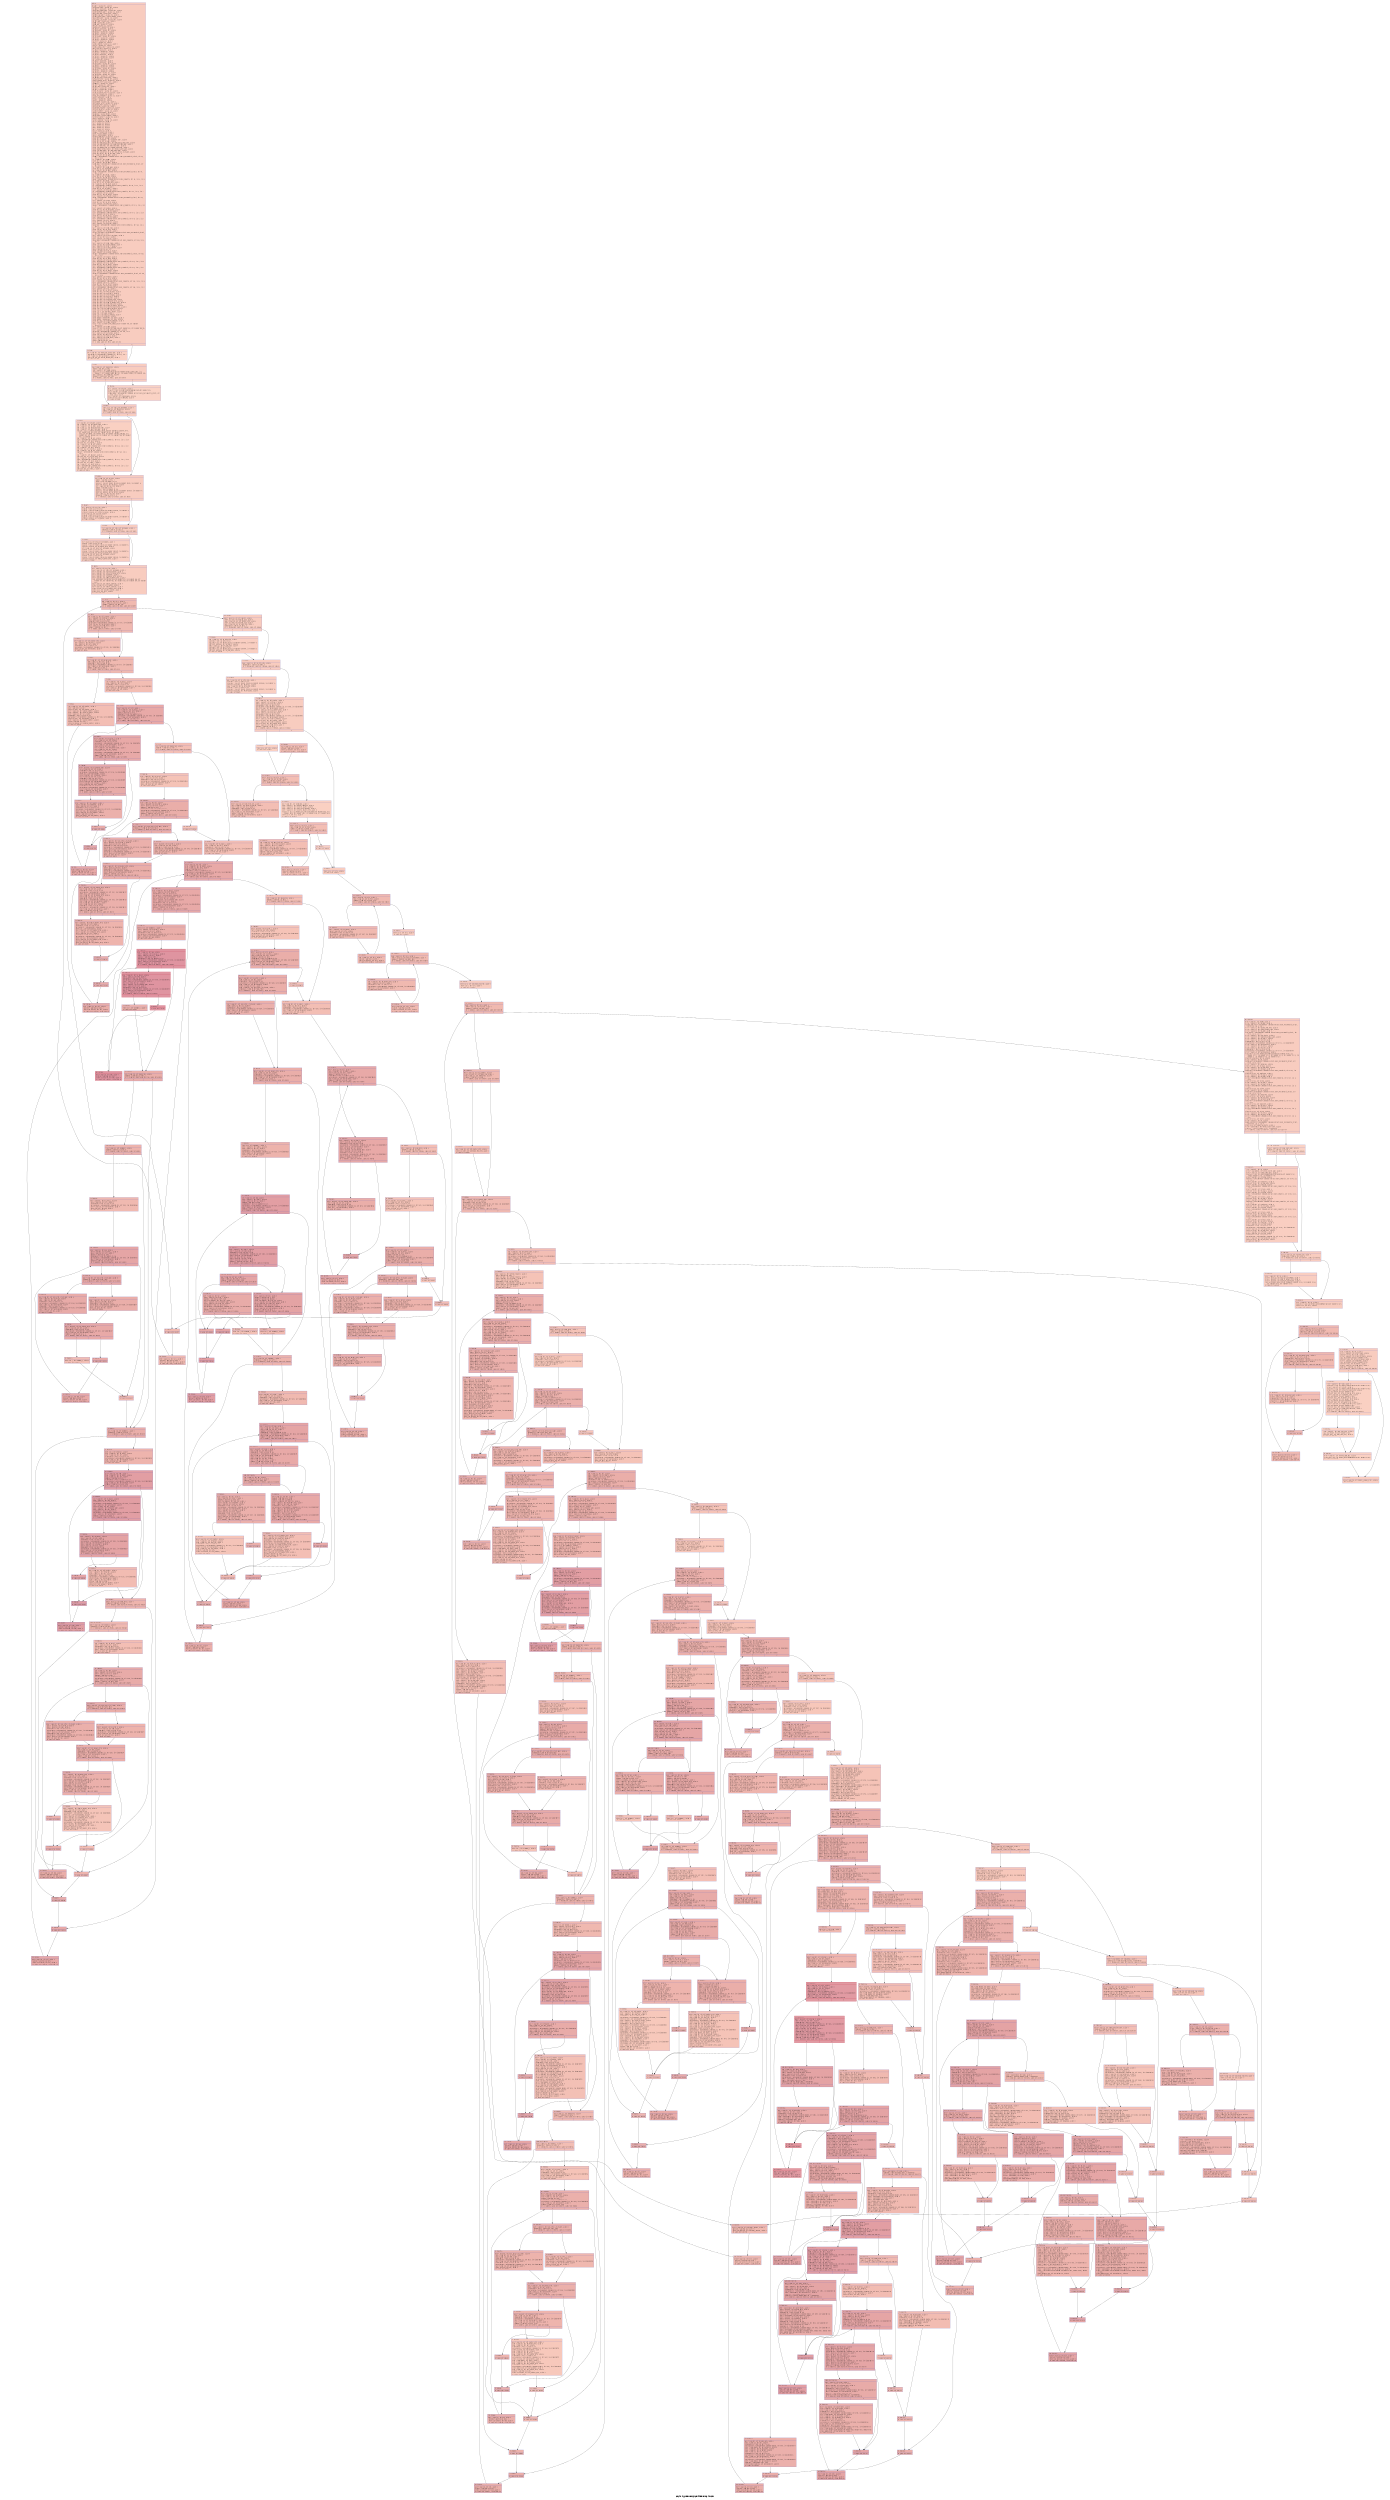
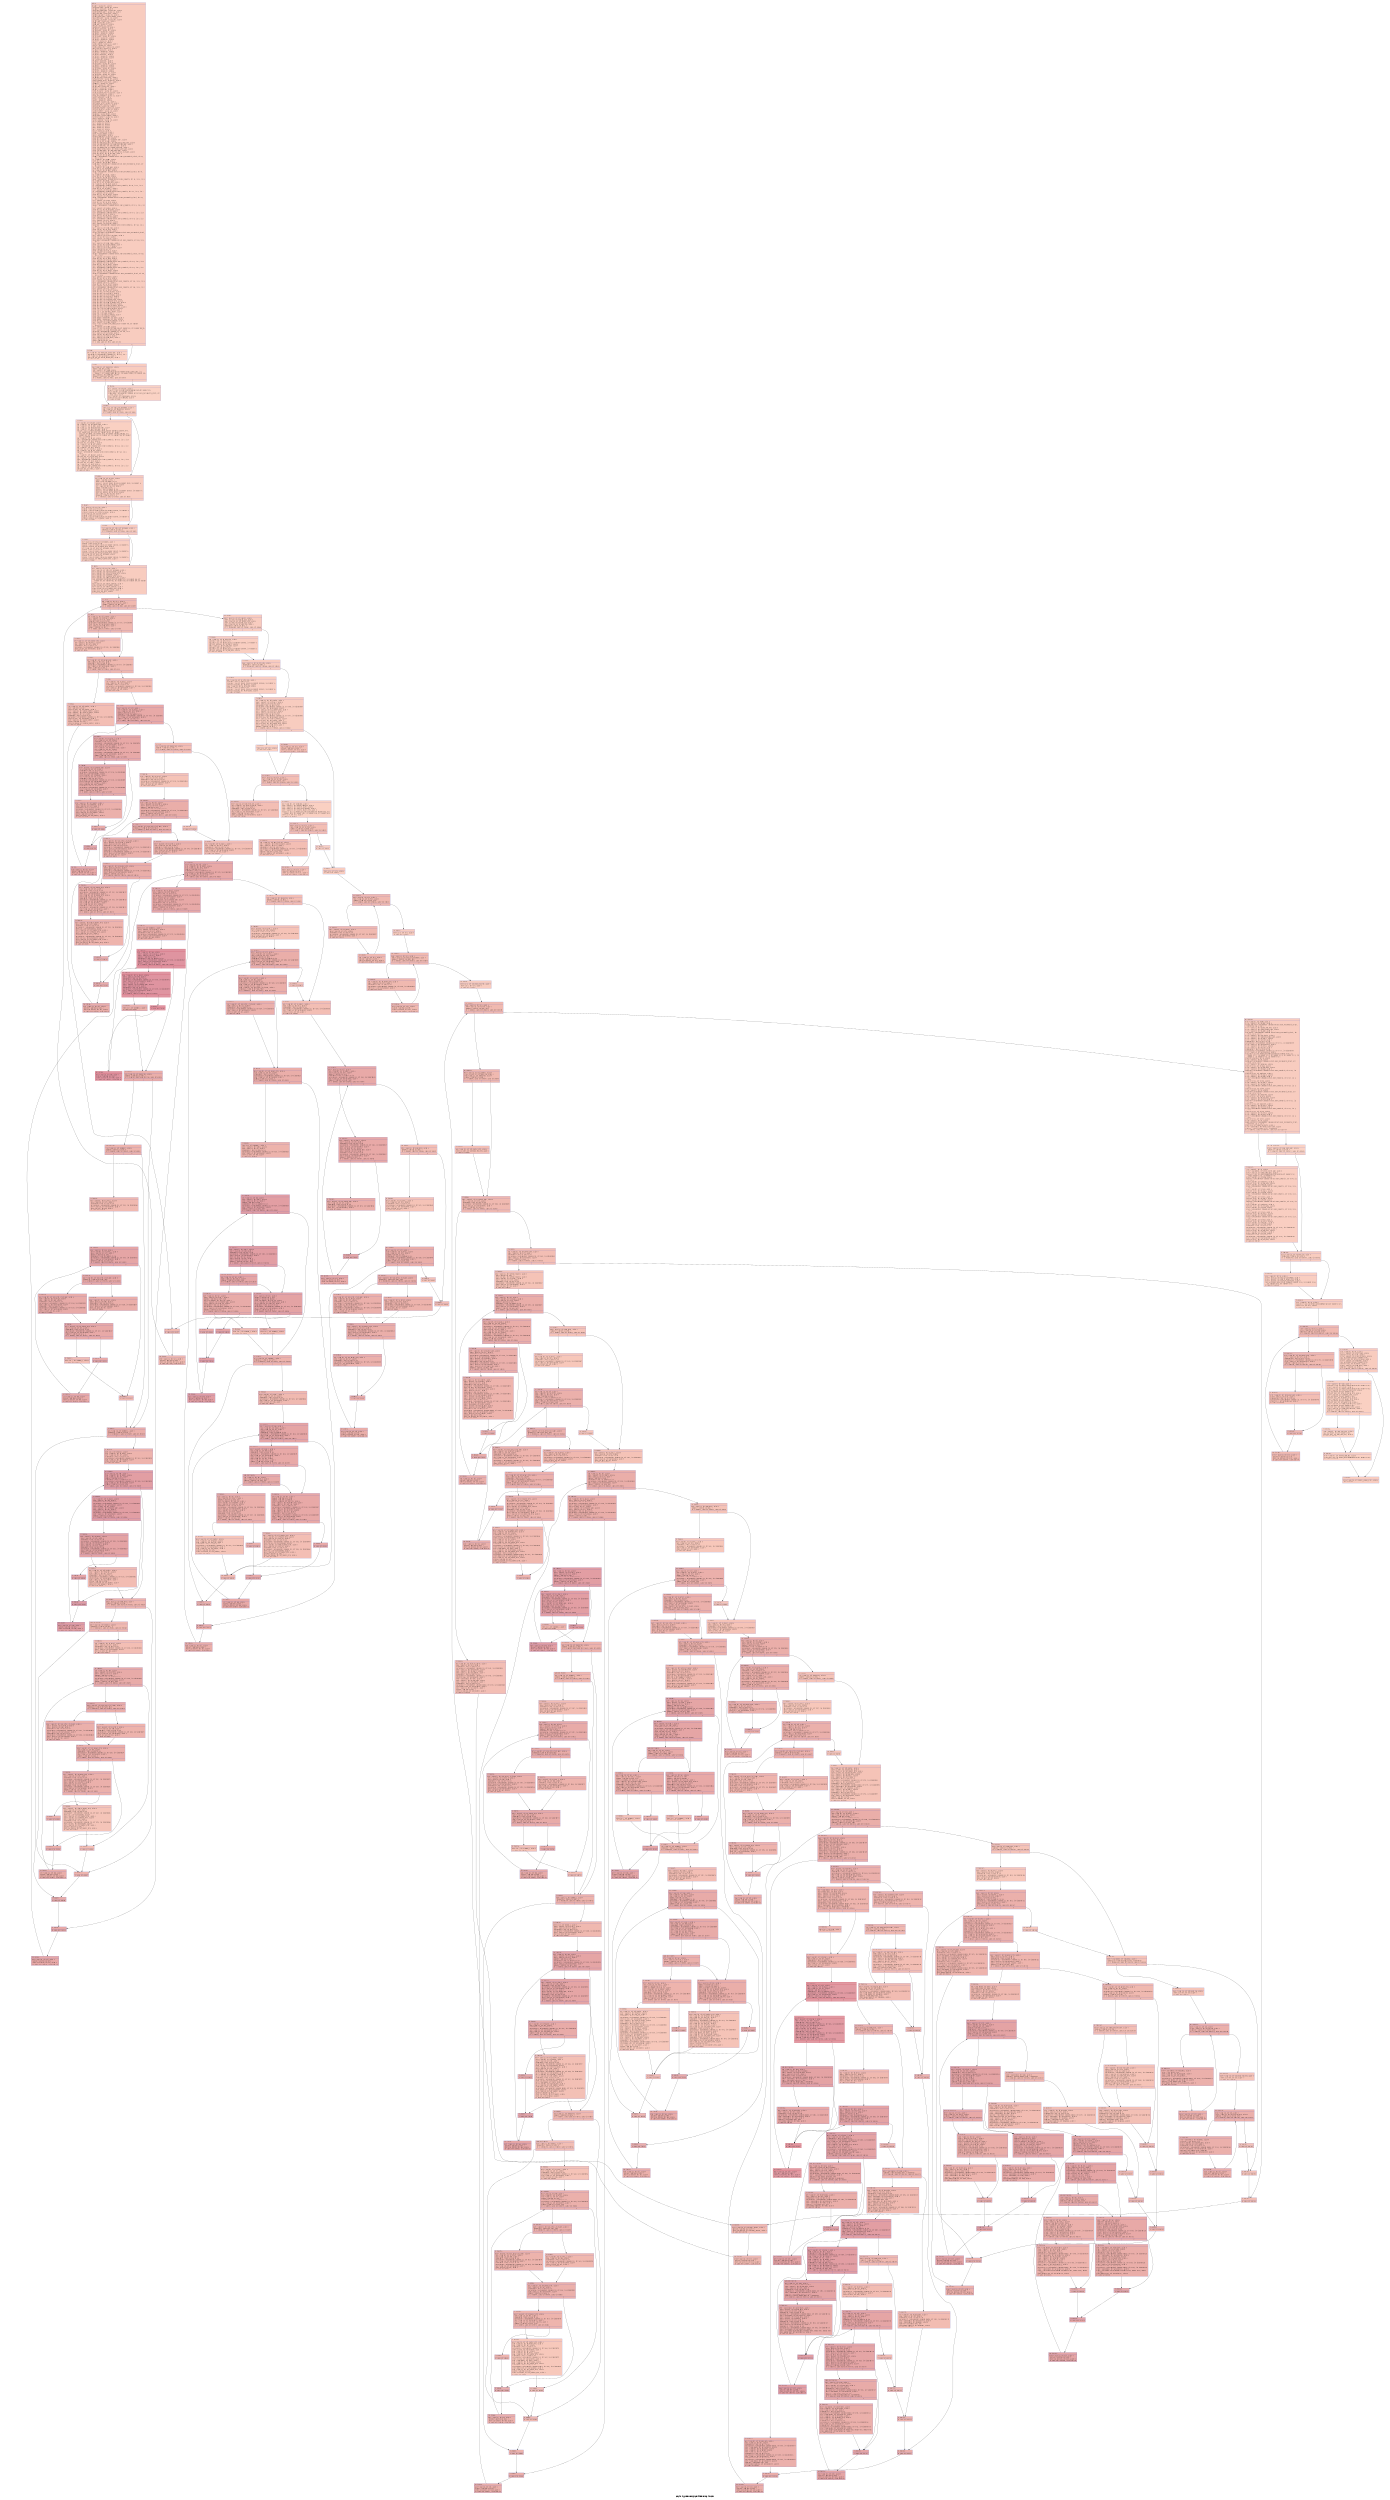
(199, 1300) -> (229, 1289)
(577, 1545) -> none
